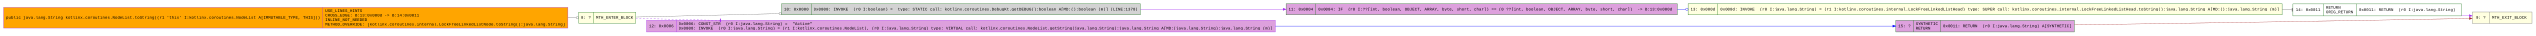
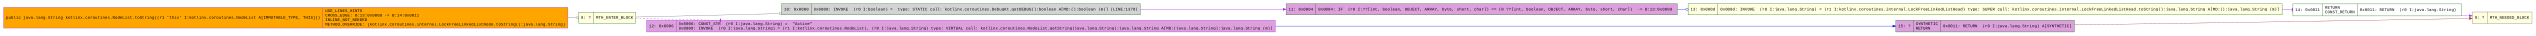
(2287, 10) -> (2287, 10)
(2340, 12) -> (2340, 12)
(2510, 18) -> (2510, 18)
